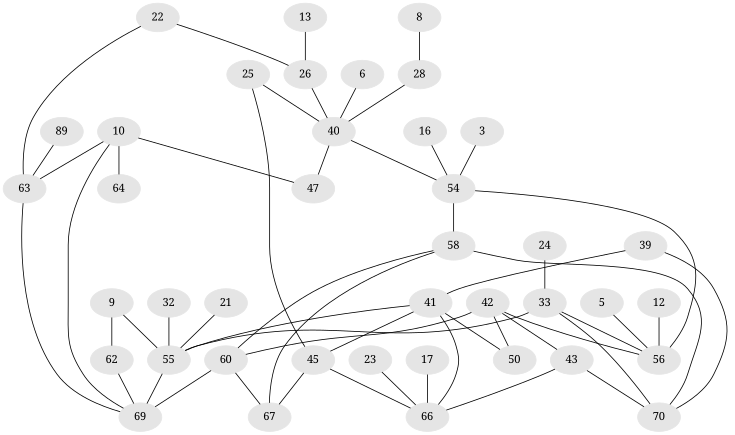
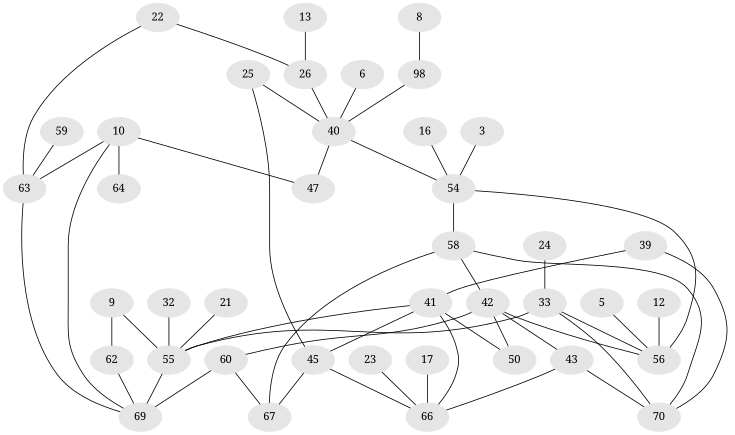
(420, 75) -> (420, 75)
(62, 132) -> (62, 132)
(328, 284) -> (471, 274)
